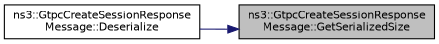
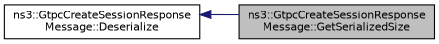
(214, 29) -> (225, 14)
